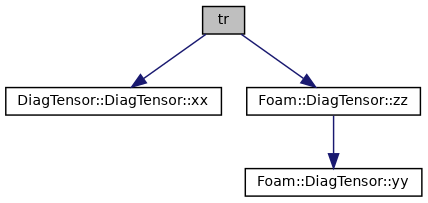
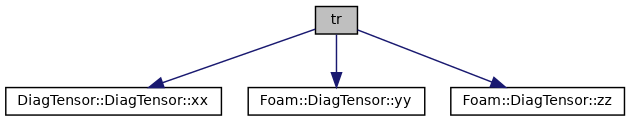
(334, 135) -> (336, 53)
